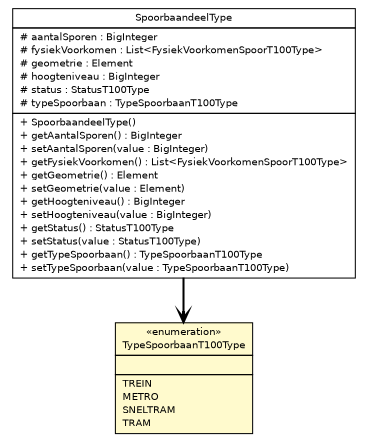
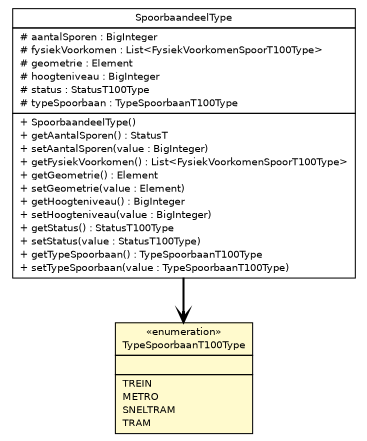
(101, 136) -> (94, 136)
